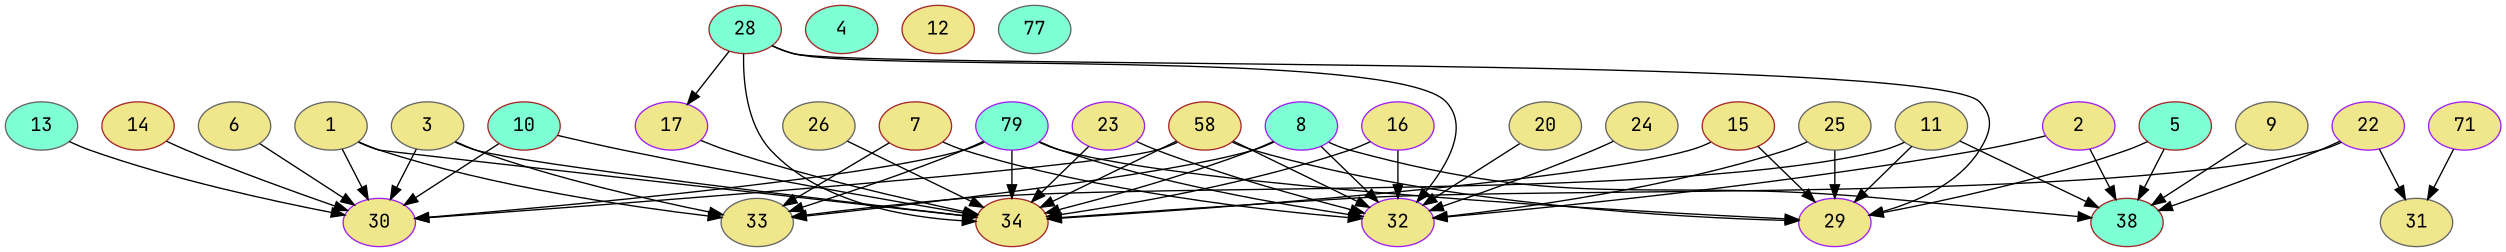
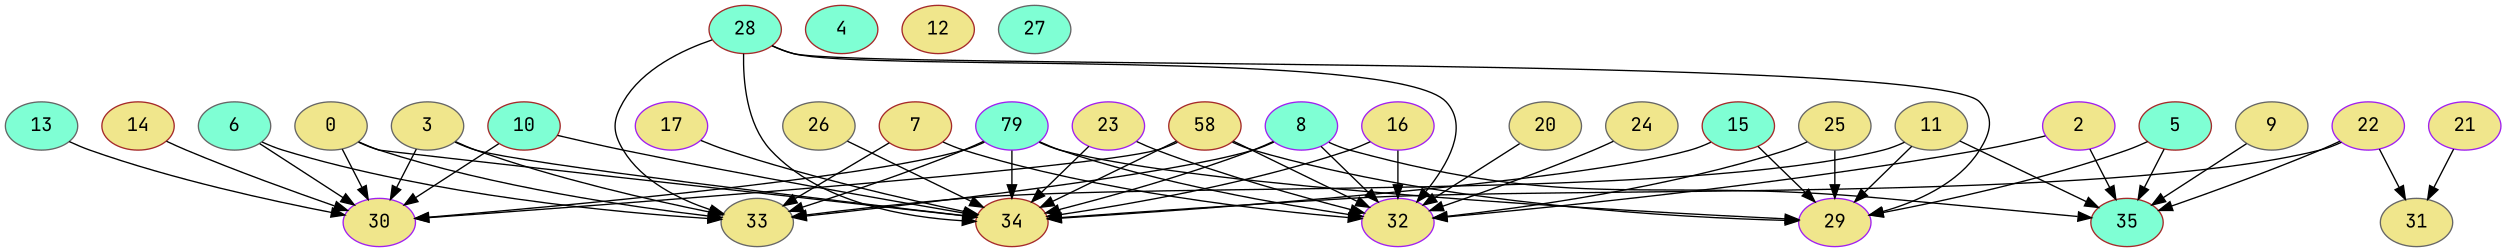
(1035, 29) -> (1035, 29)
(713, 72) -> (615, 125)
(235, 126) -> (235, 126)
(331, 126) -> (331, 126)
(1738, 126) -> (1738, 126)
(2465, 126) -> (2465, 126)
none -> (482, 194)
(2127, 222) -> (2127, 222)
